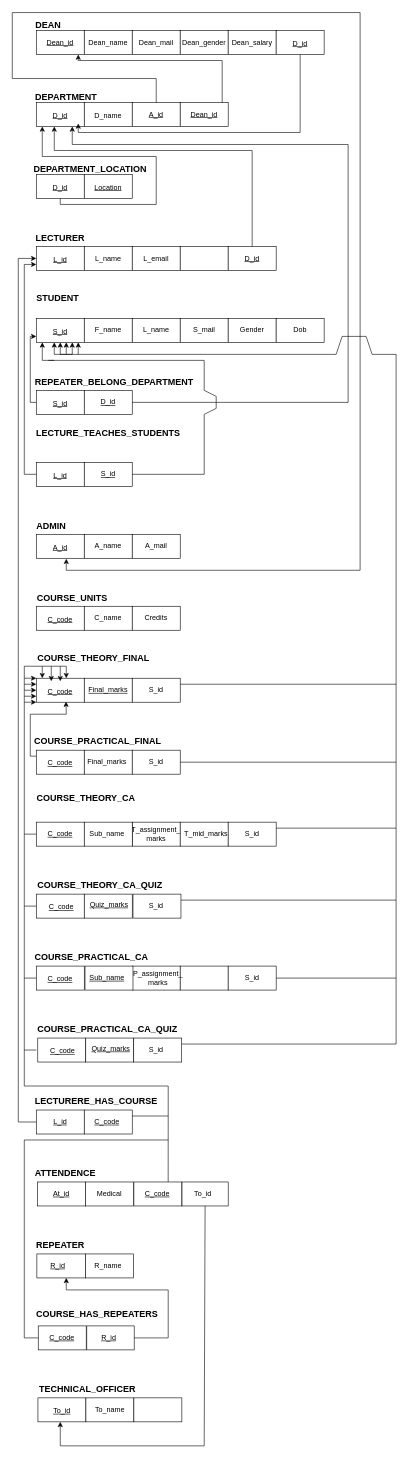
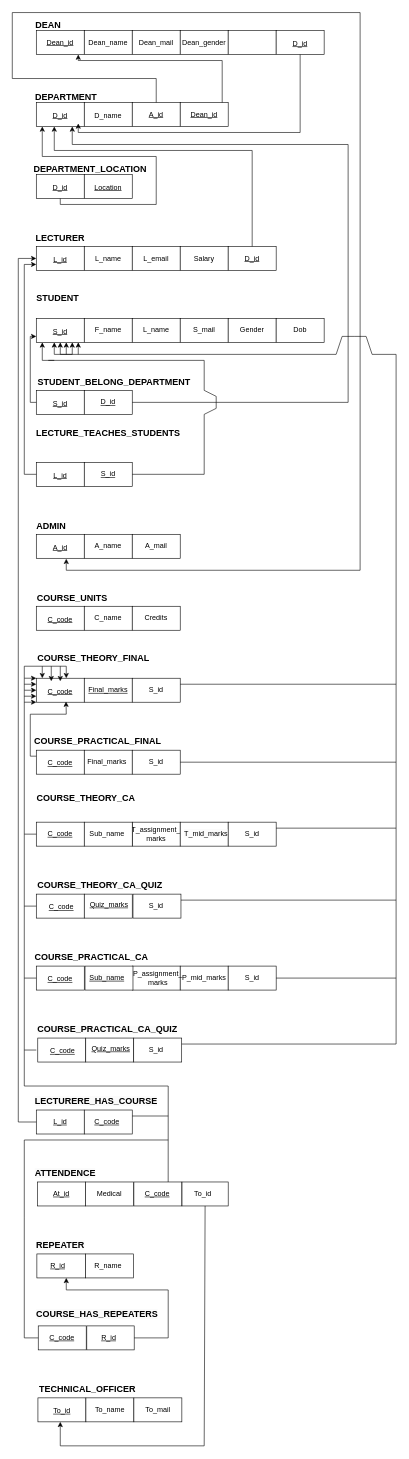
(252, 42) -> none
none -> (204, 258)
(114, 381) -> (114, 381)
none -> (204, 978)
none -> (158, 1410)
